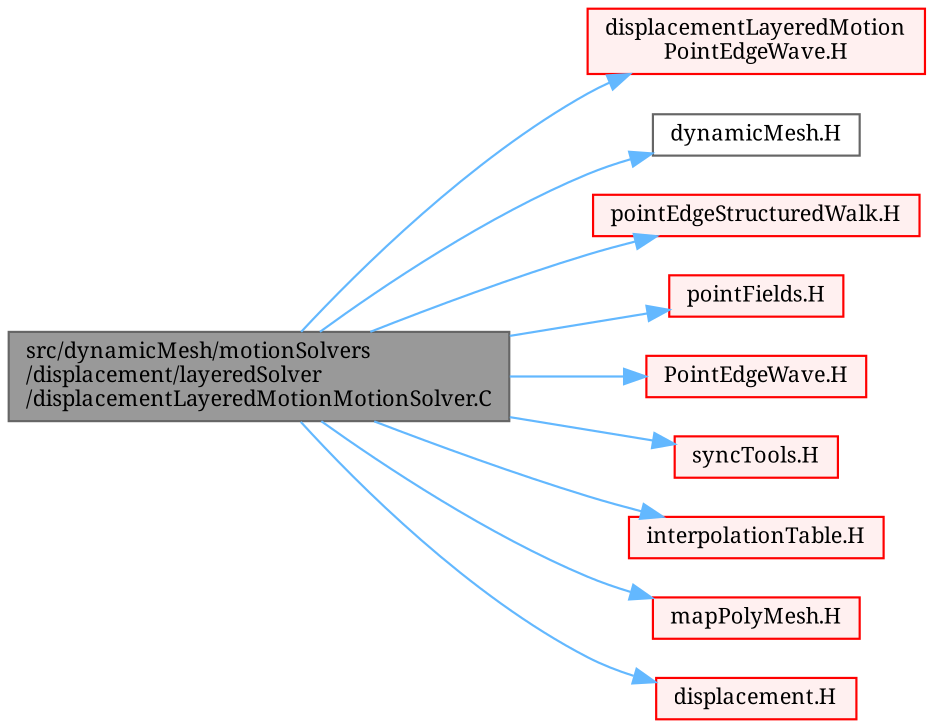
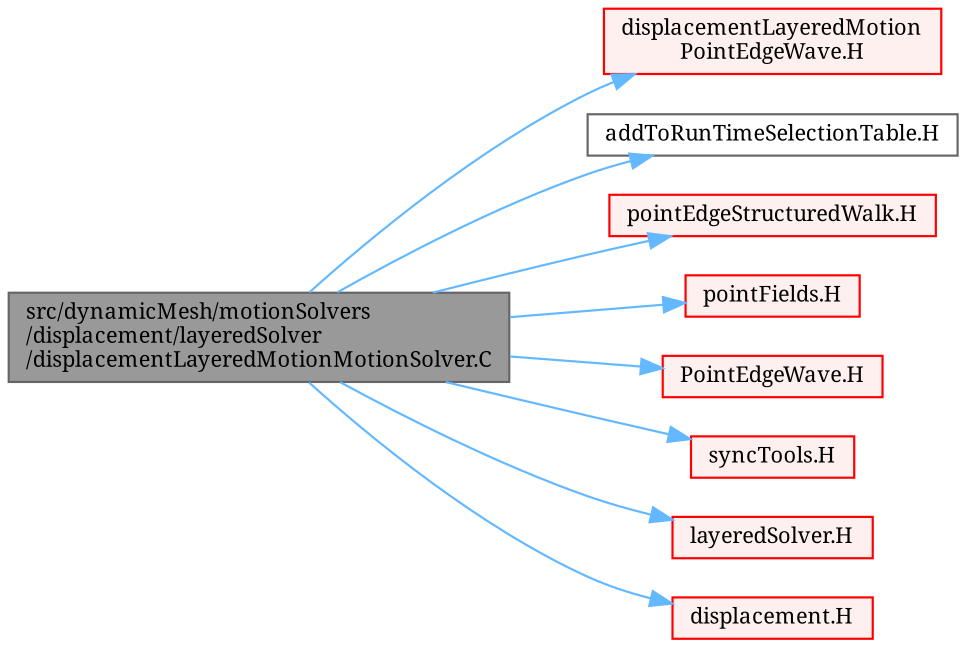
(756, 135) -> (773, 135)
(756, 538) -> none
(756, 618) -> (773, 538)
